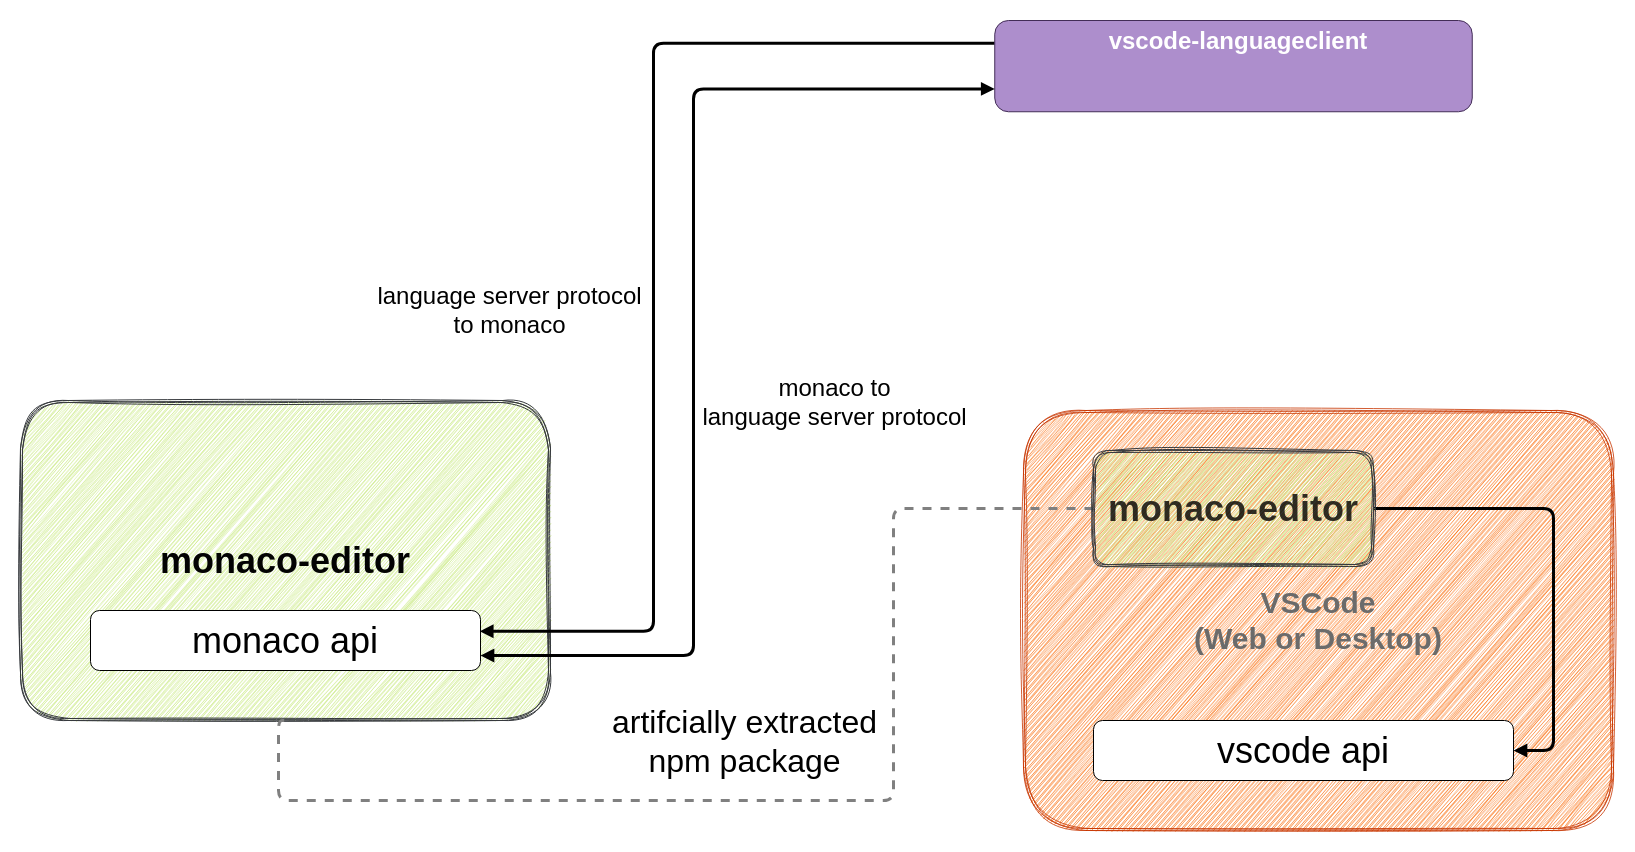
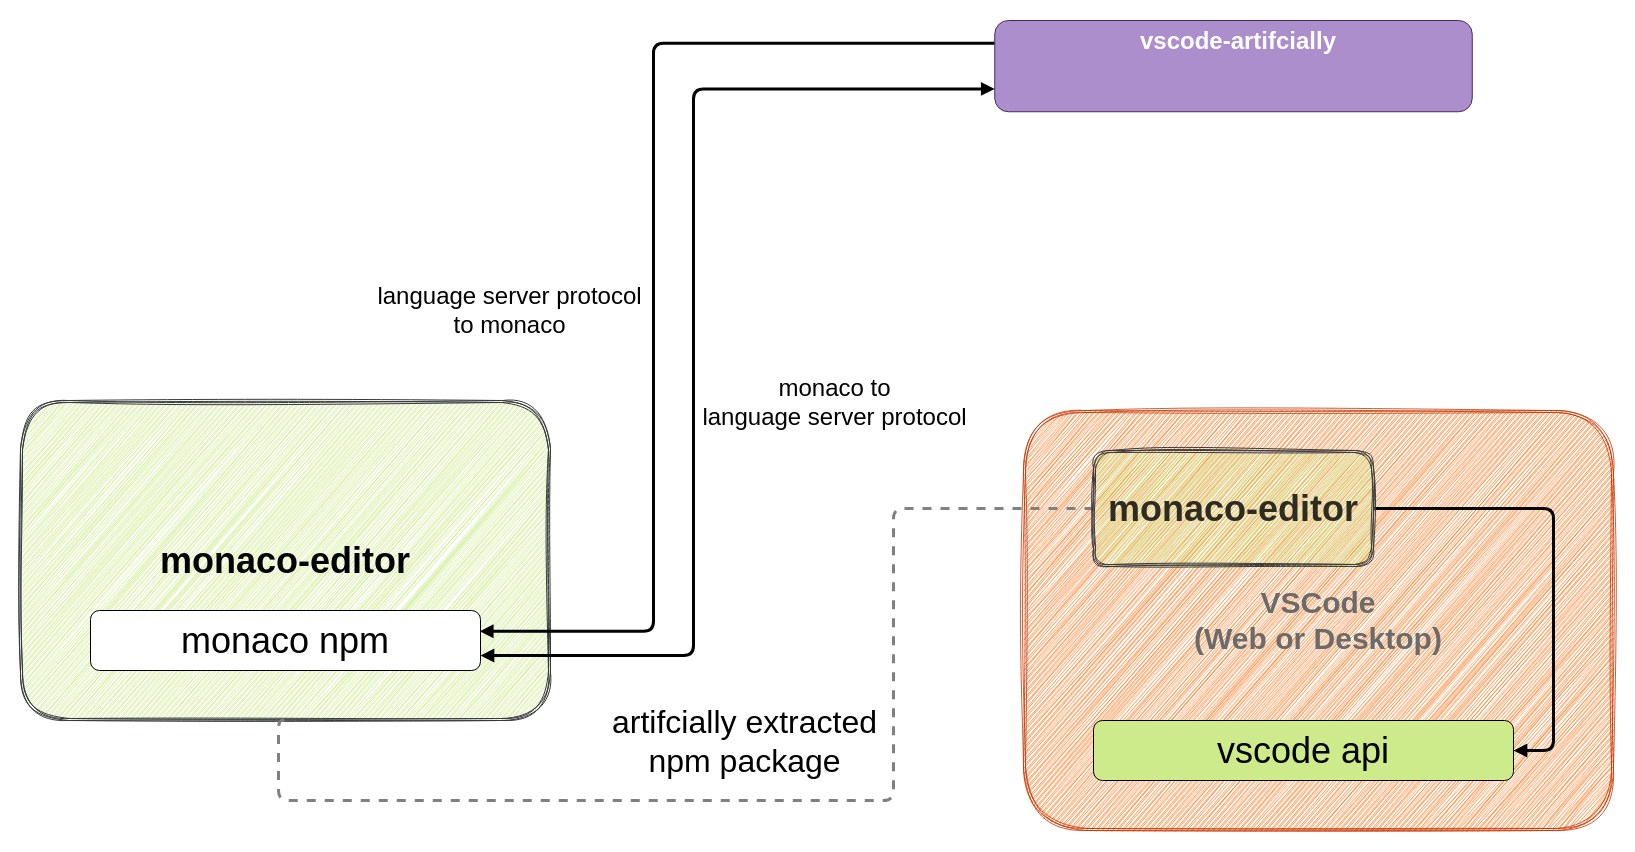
(1239, 42) -> (1239, 42)
(286, 641) -> (286, 641)
(1304, 751) -> (1304, 751)
